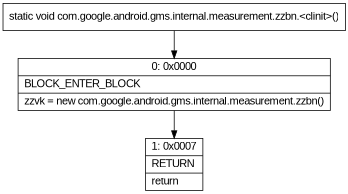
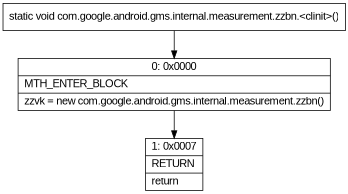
(82, 84) -> (76, 84)
